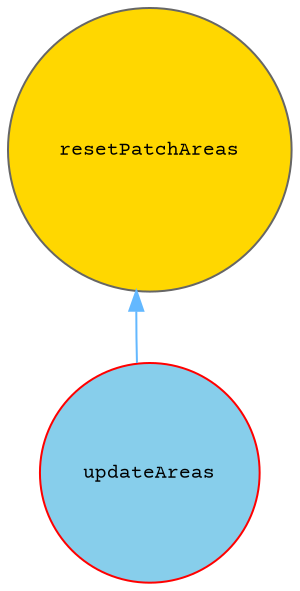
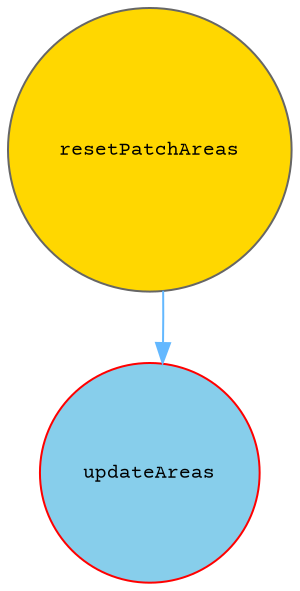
(136, 337) -> (163, 317)
